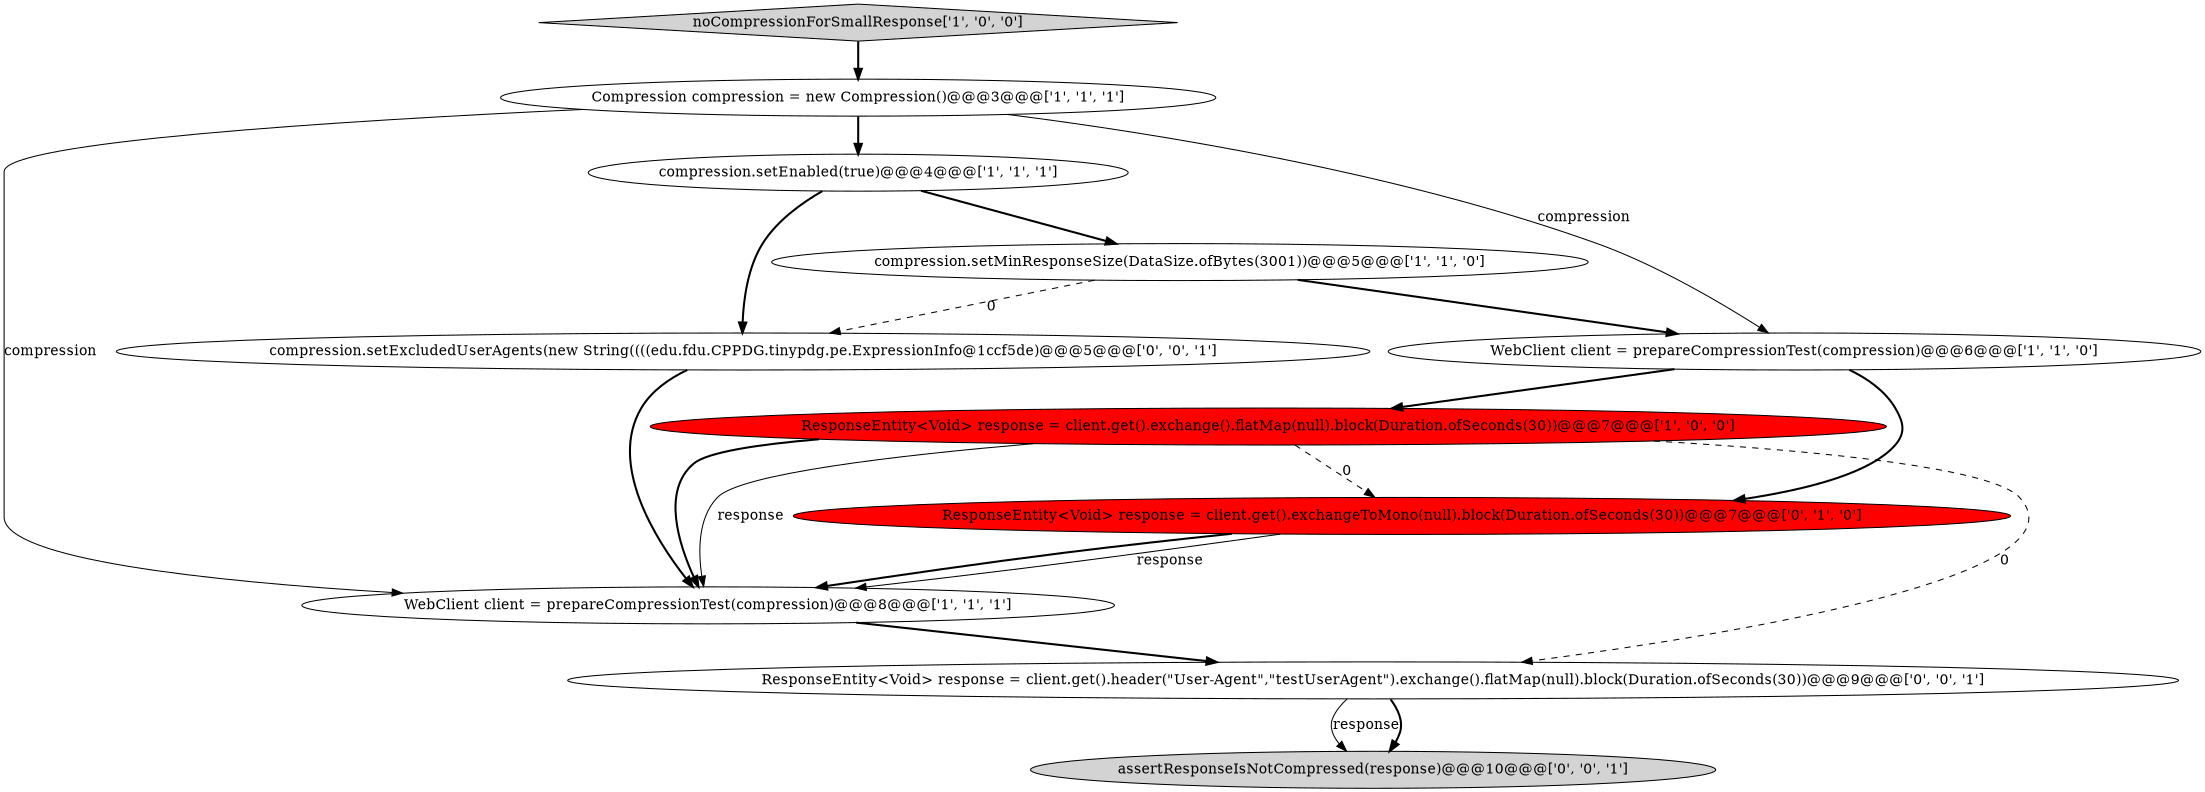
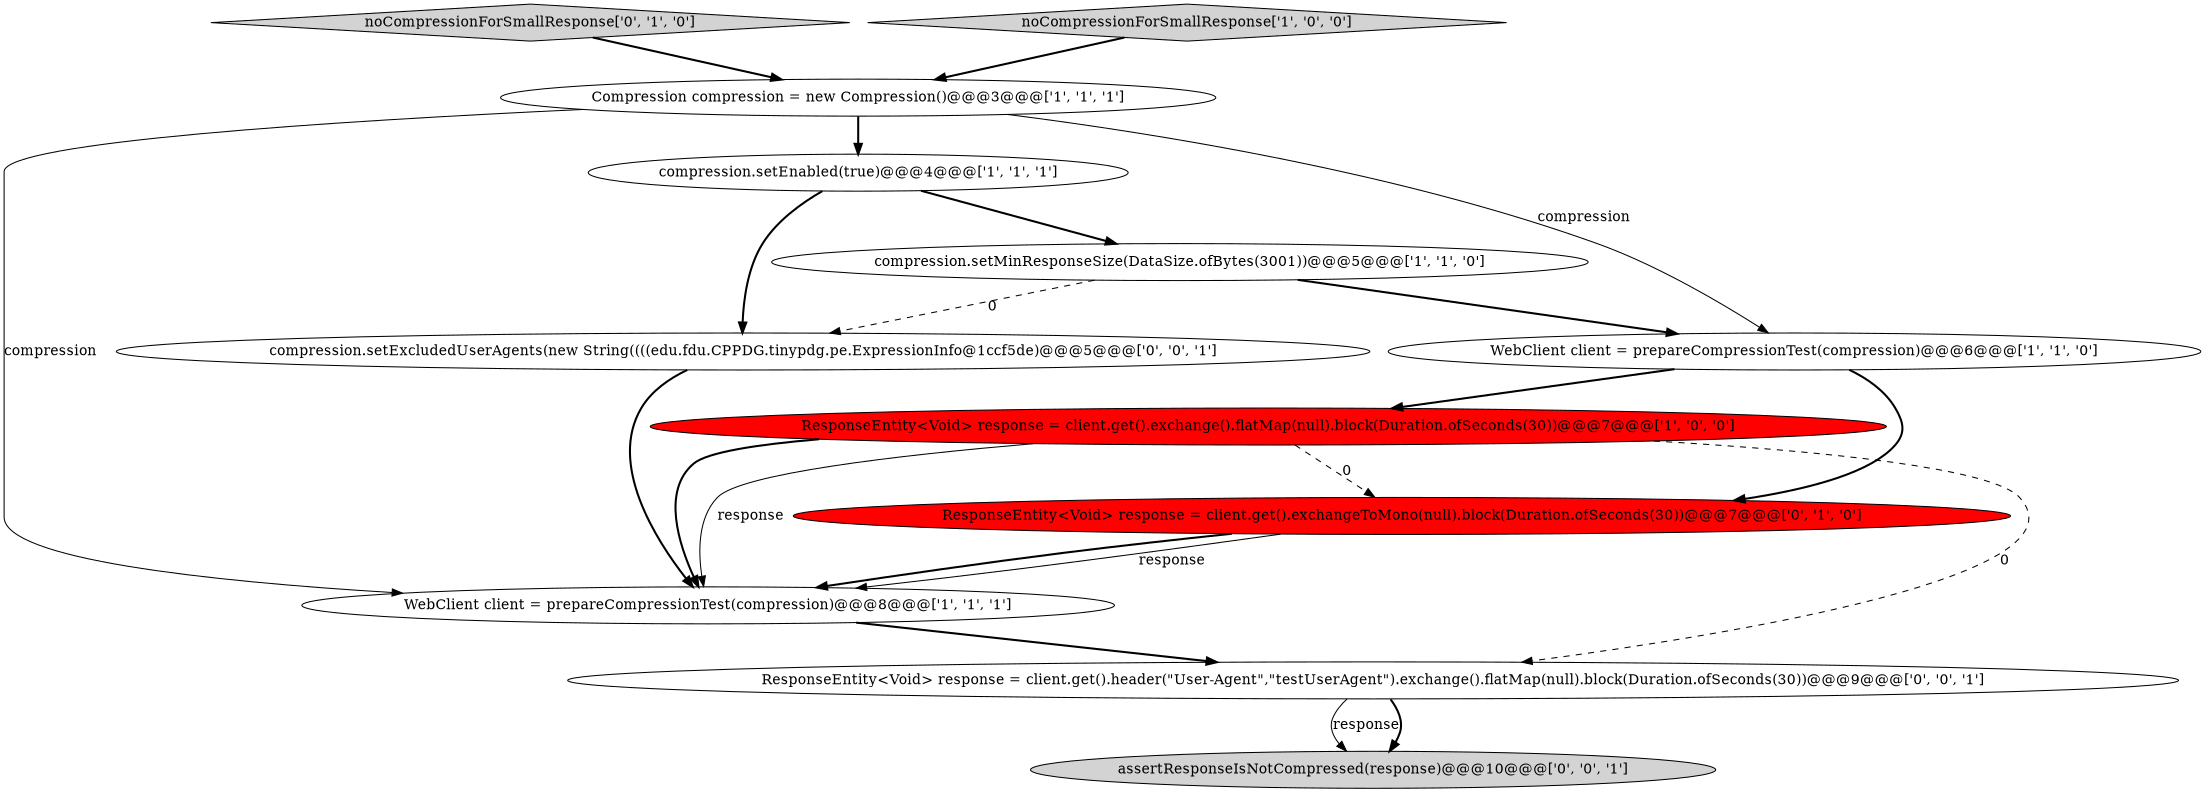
none -> (530, 23)
